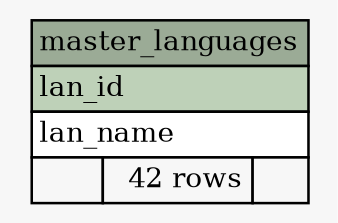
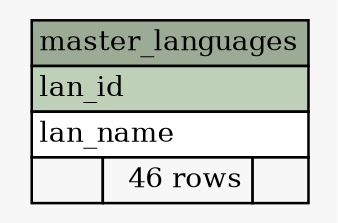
(187, 179) -> (187, 179)
